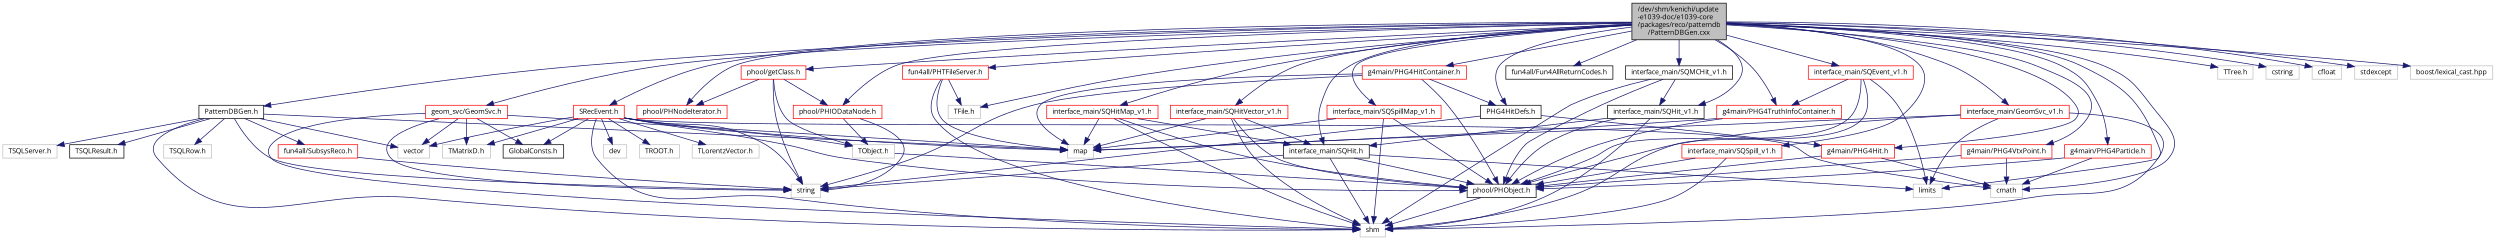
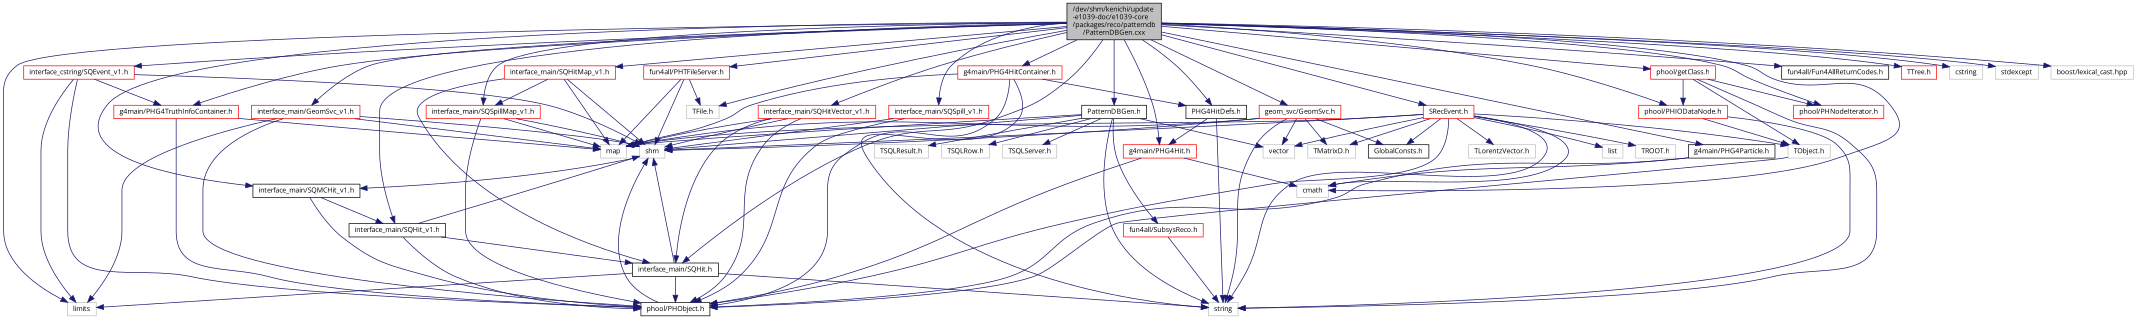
(1861, 73) -> (79, 73)
(2235, 73) -> (1919, 73)
(2327, 73) -> none
(1515, 140) -> (504, 178)
(97, 151) -> (901, 151)
(615, 151) -> (1613, 151)
(2007, 151) -> none
(2108, 151) -> (1732, 151)
(1270, 161) -> (525, 91)
